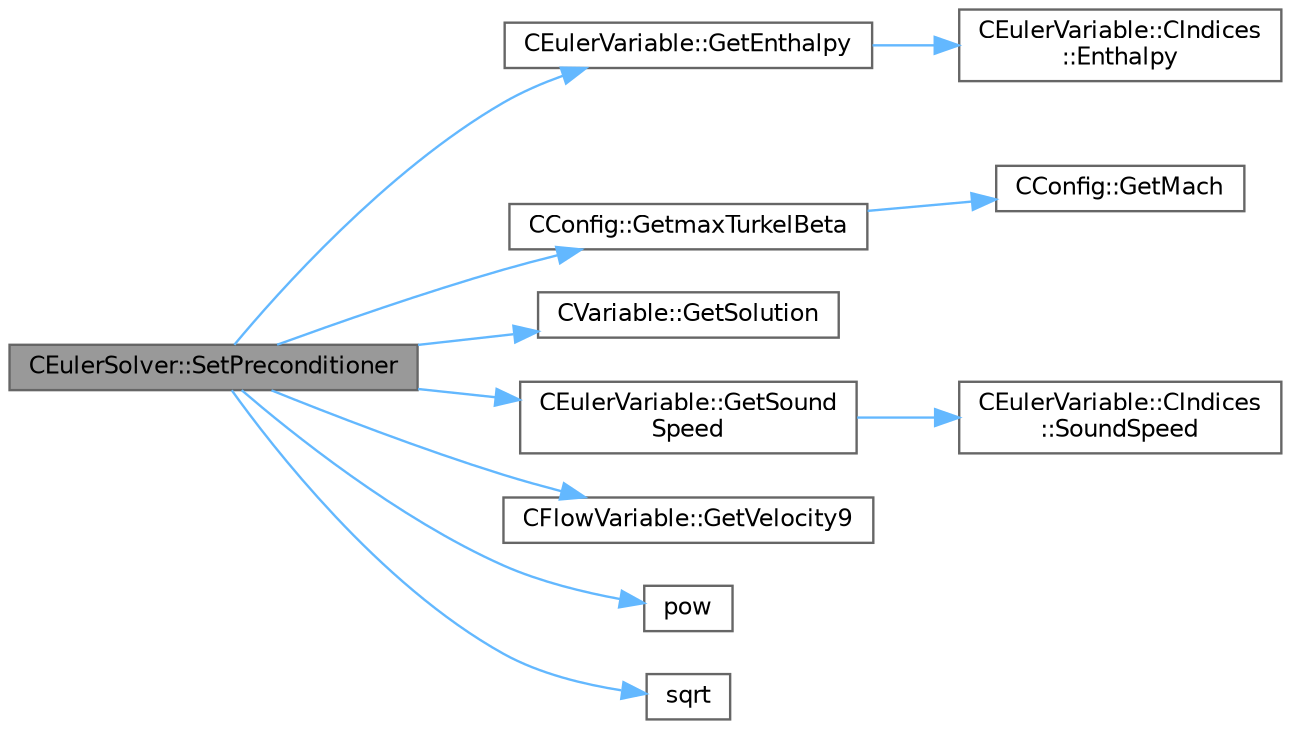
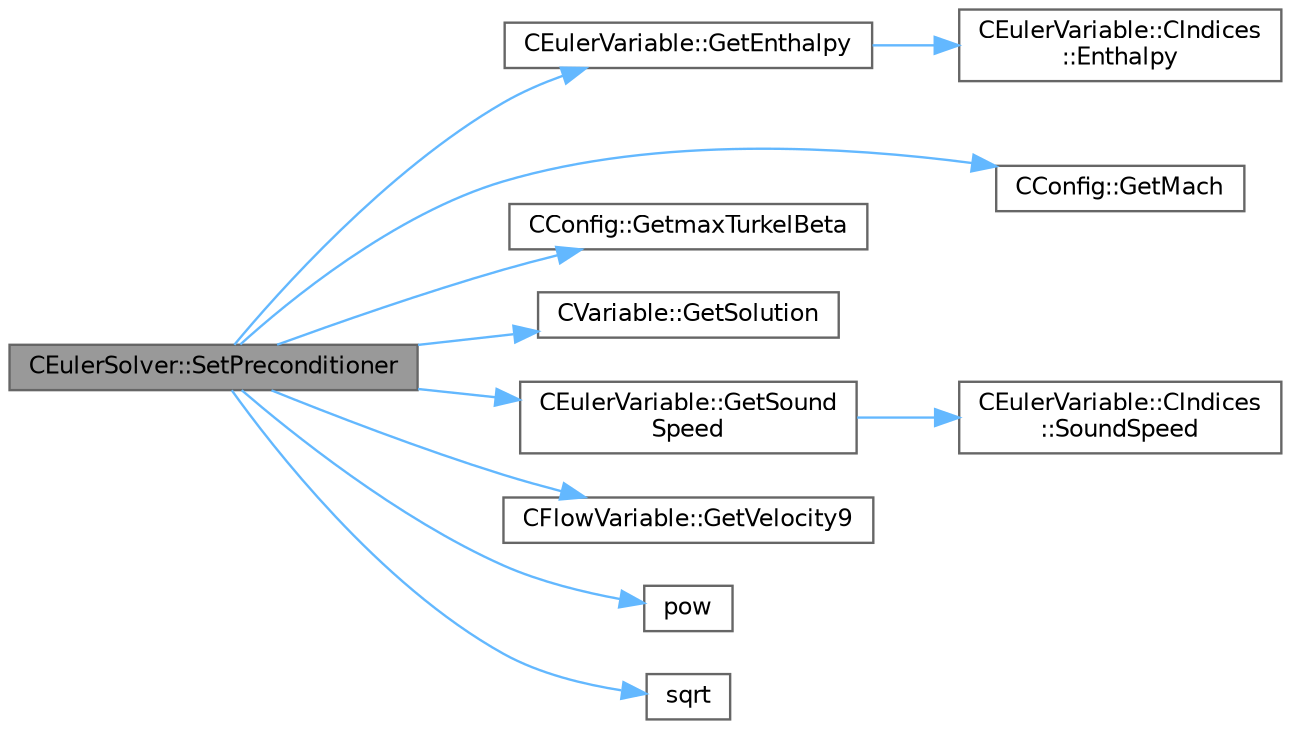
(920, 206) -> (582, 164)
